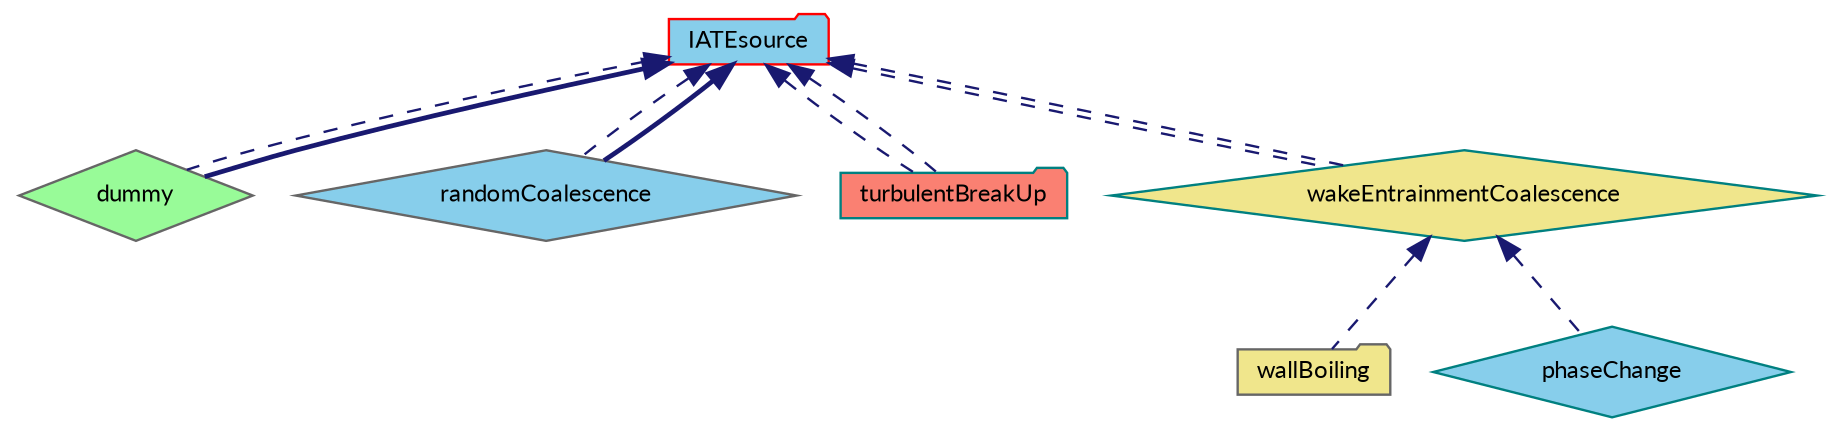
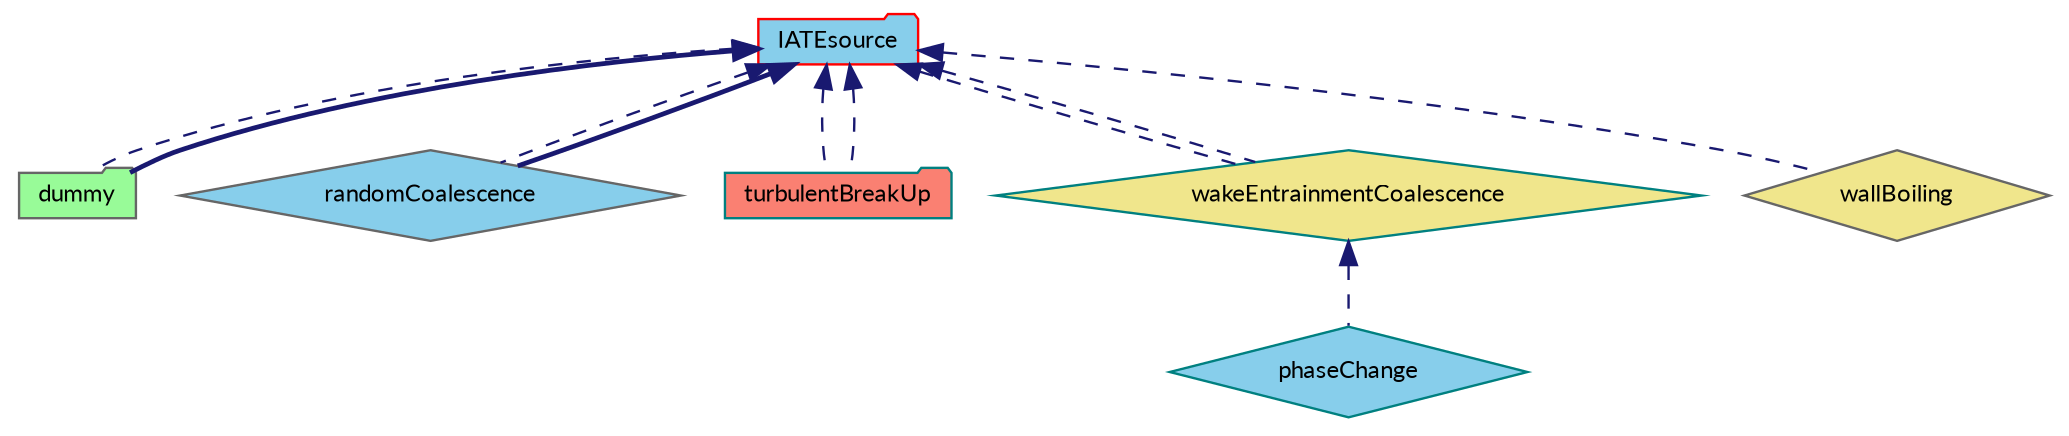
(136, 196) -> (78, 196)
(1373, 302) -> (1384, 99)
(1314, 372) -> (1897, 196)
